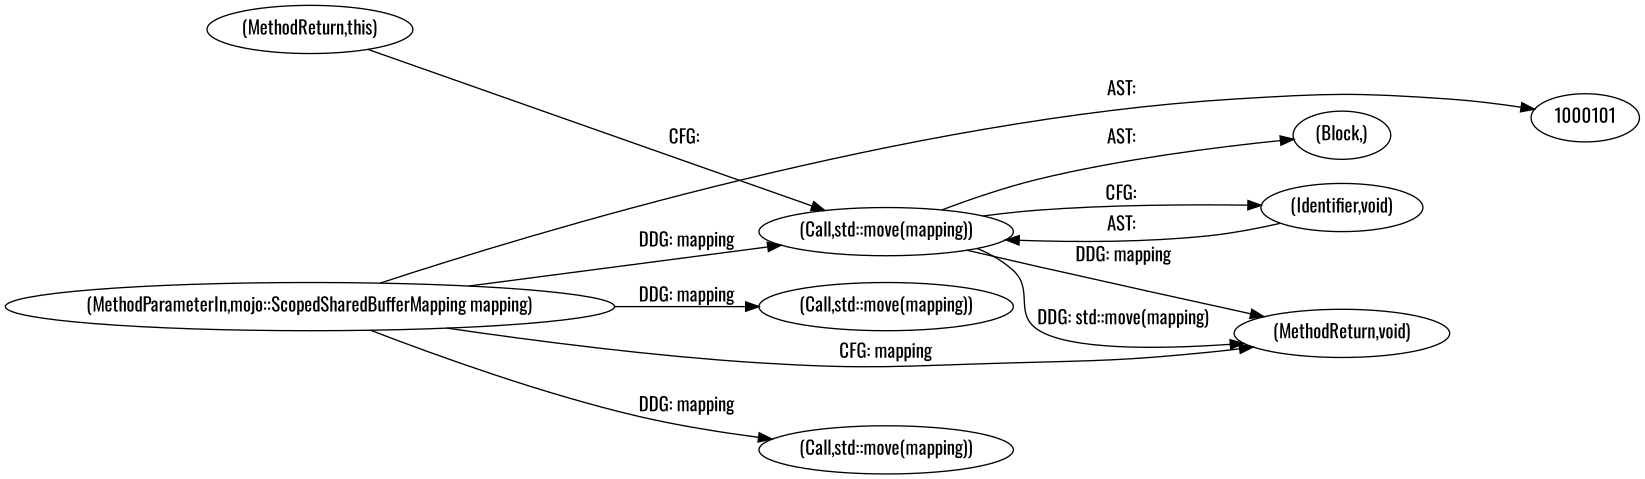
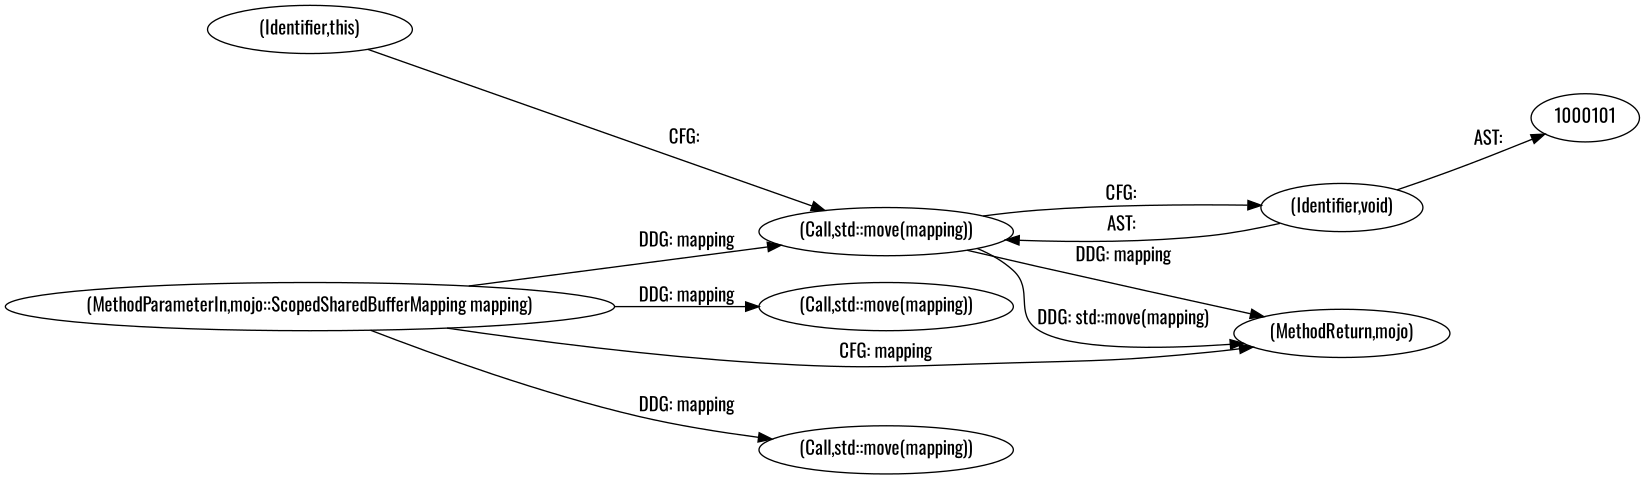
(310, 29) -> (310, 29)
(1342, 135) -> none
(943, 137) -> (1465, 166)
(1342, 333) -> (1342, 333)
